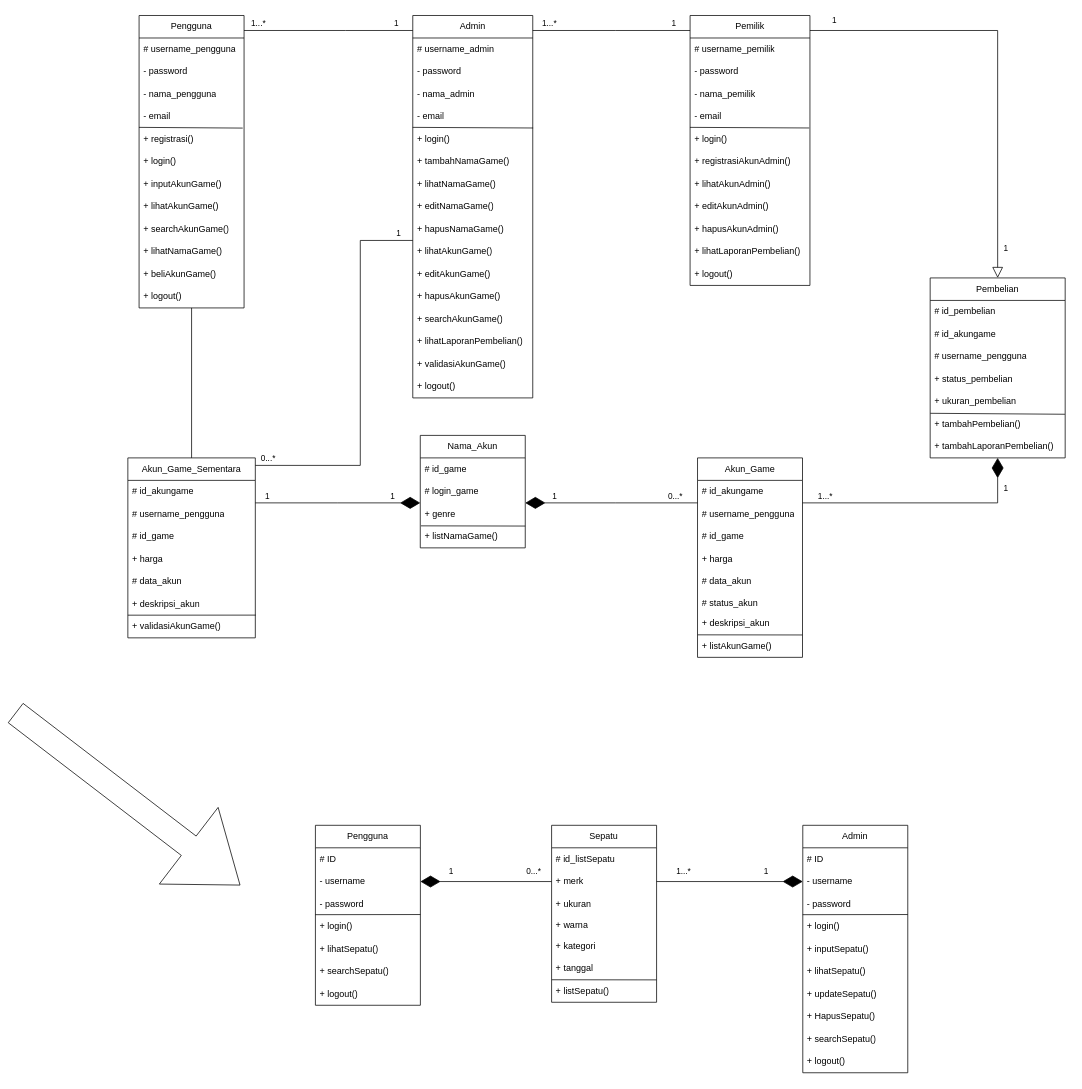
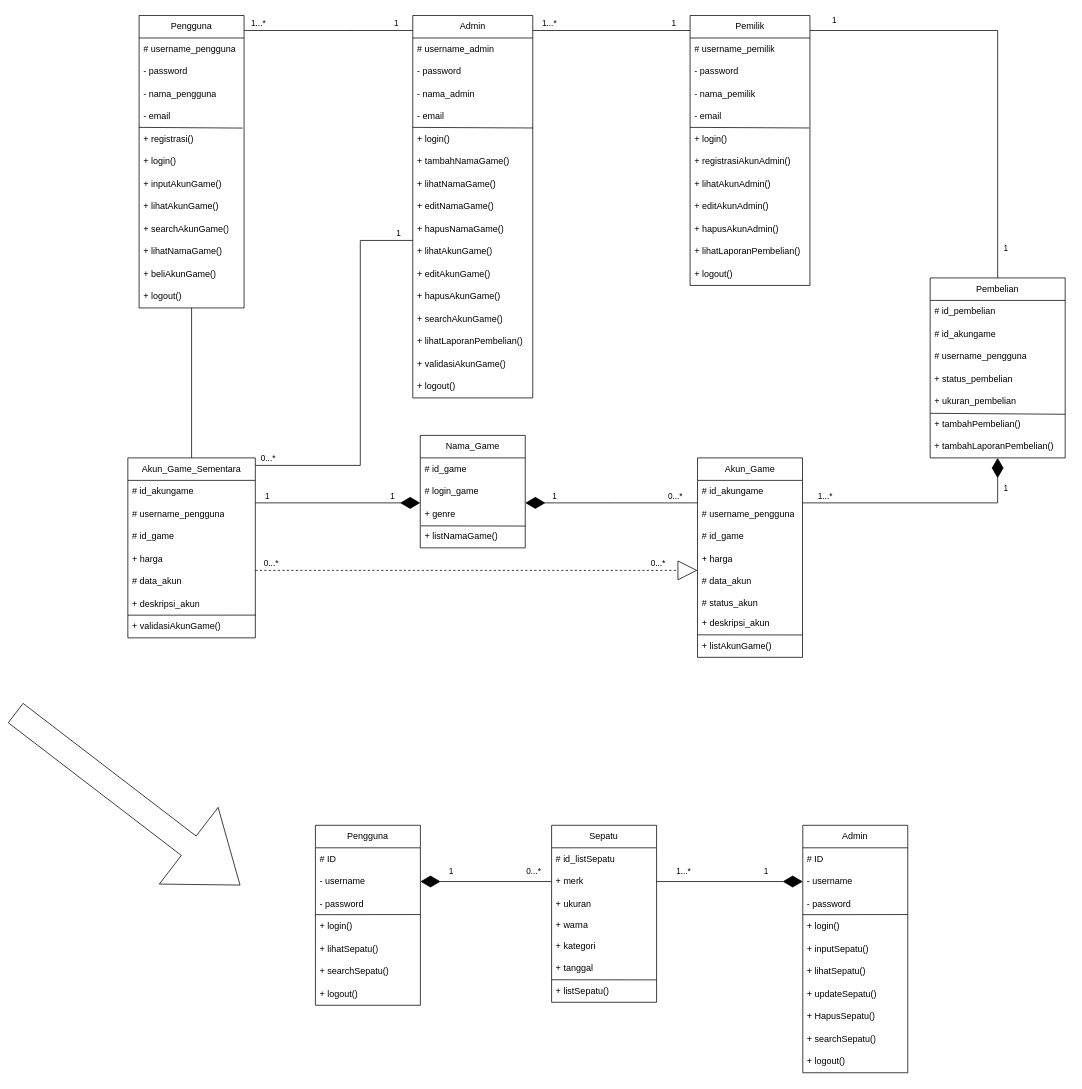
(998, 266) -> (998, 271)
(473, 447) -> (473, 447)
none -> (468, 570)
